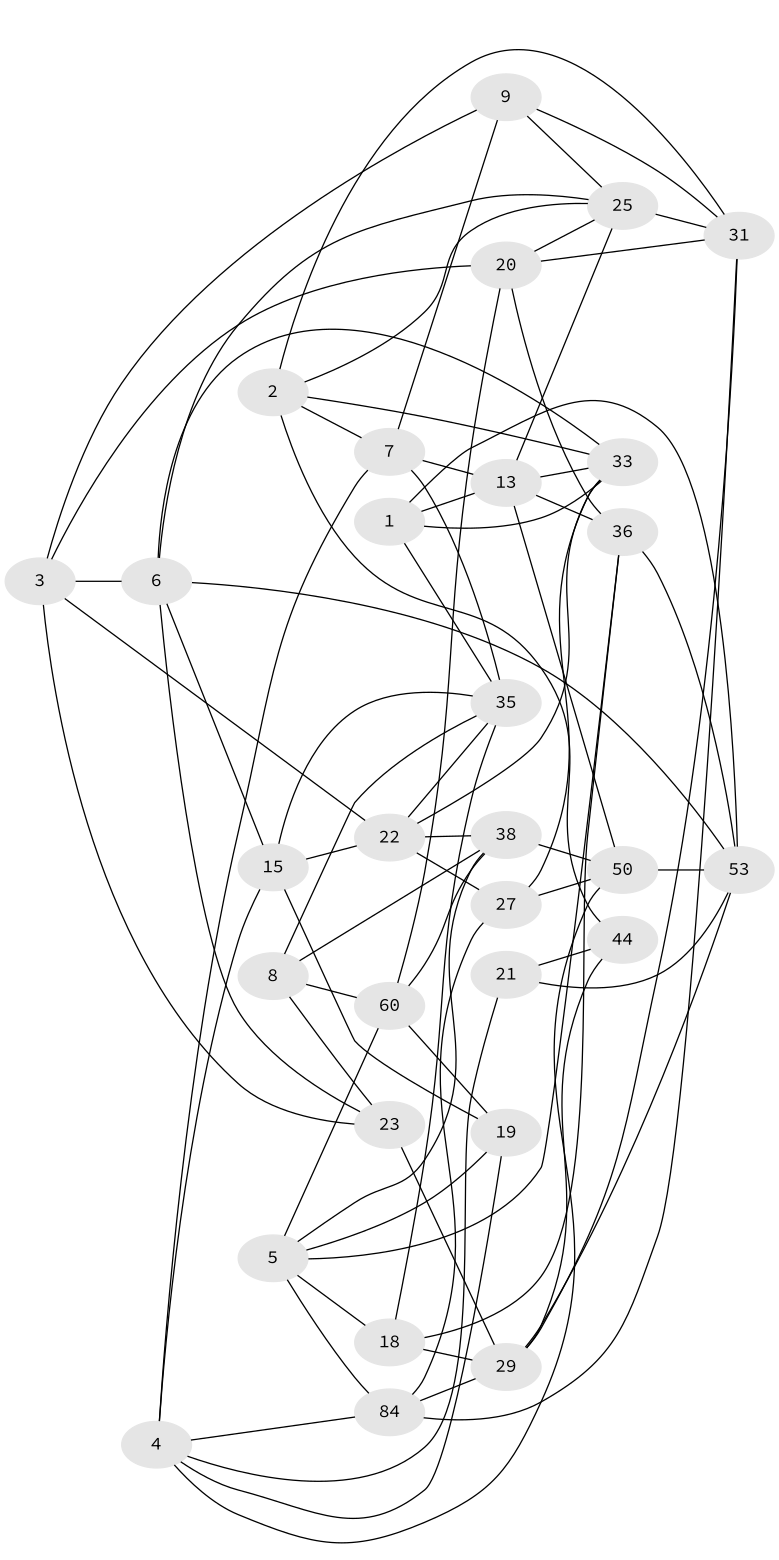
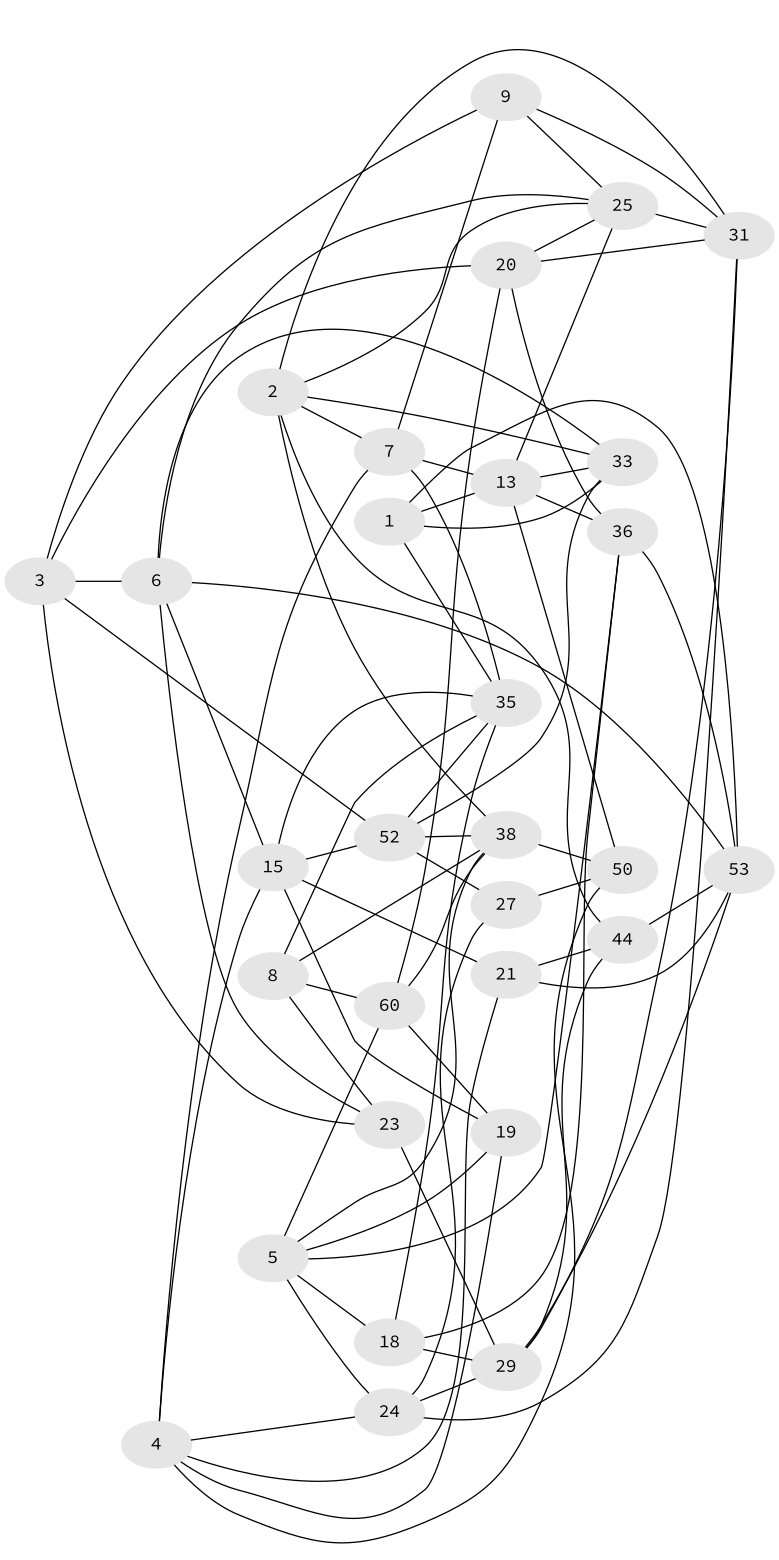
(560, 631) -> none
none -> (347, 634)
(390, 838) -> (390, 838)
(686, 870) -> (681, 905)
none -> (390, 921)
(390, 1412) -> (390, 1412)
